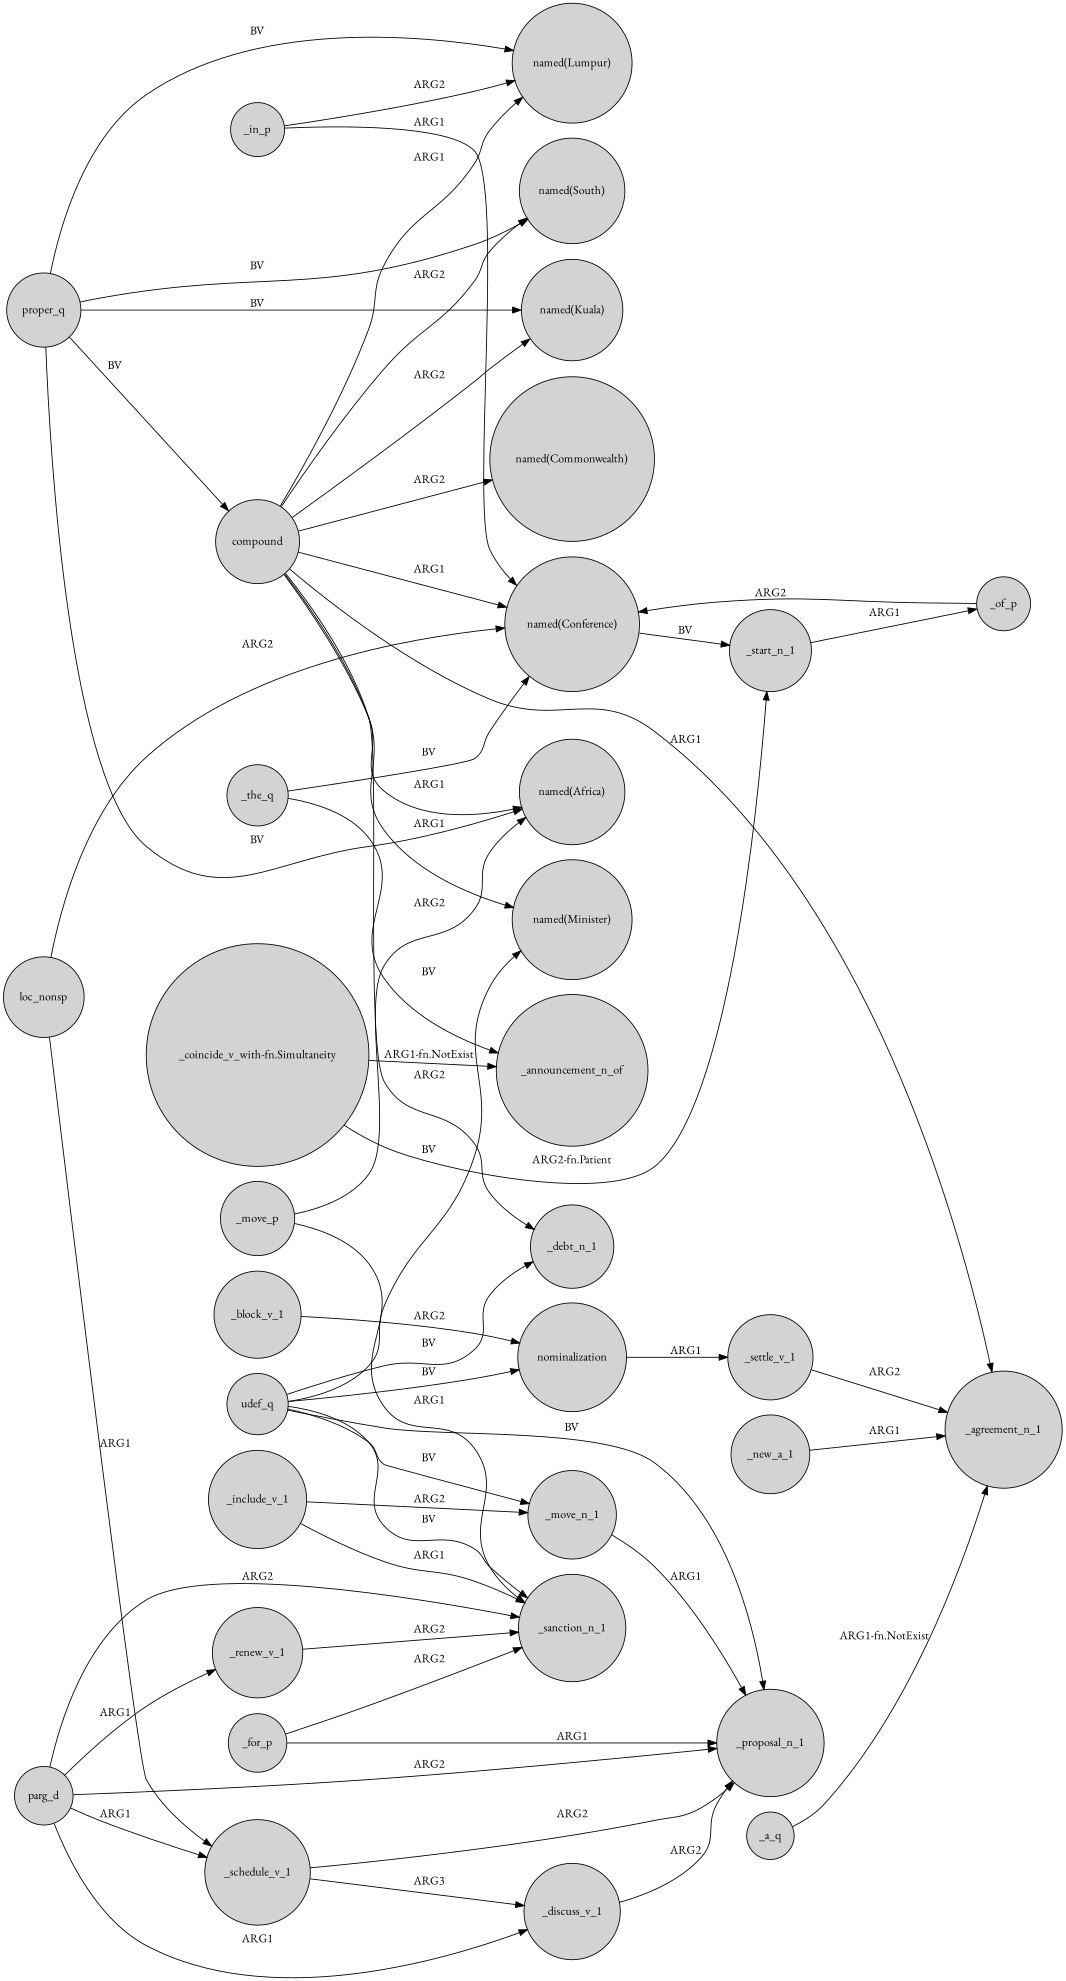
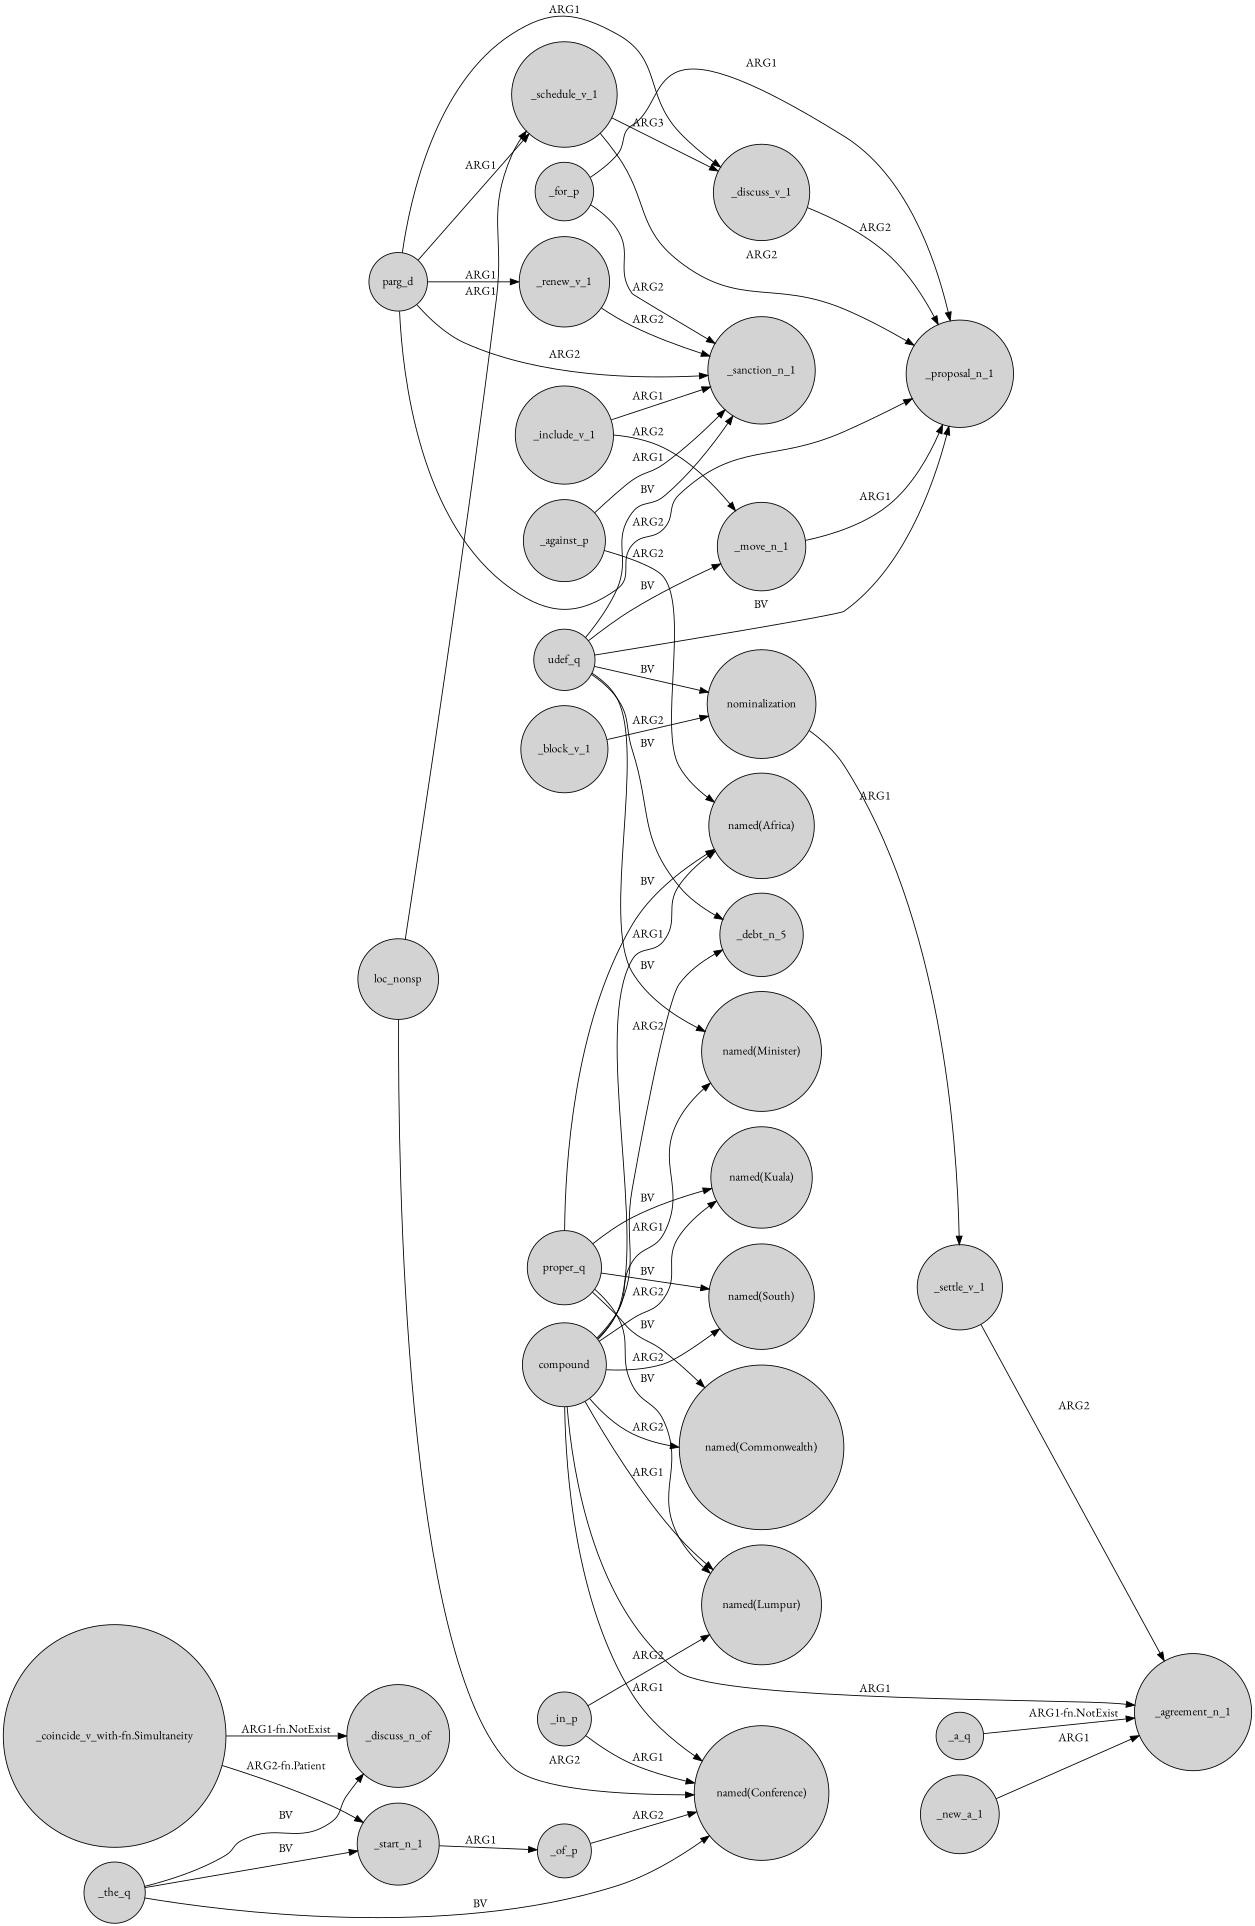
(146, 421) -> (643, 1339)
(680, 639) -> (247, 1870)
(572, 1070) -> (398, 1736)
(258, 1218) -> (564, 541)
(572, 1247) -> (762, 935)
